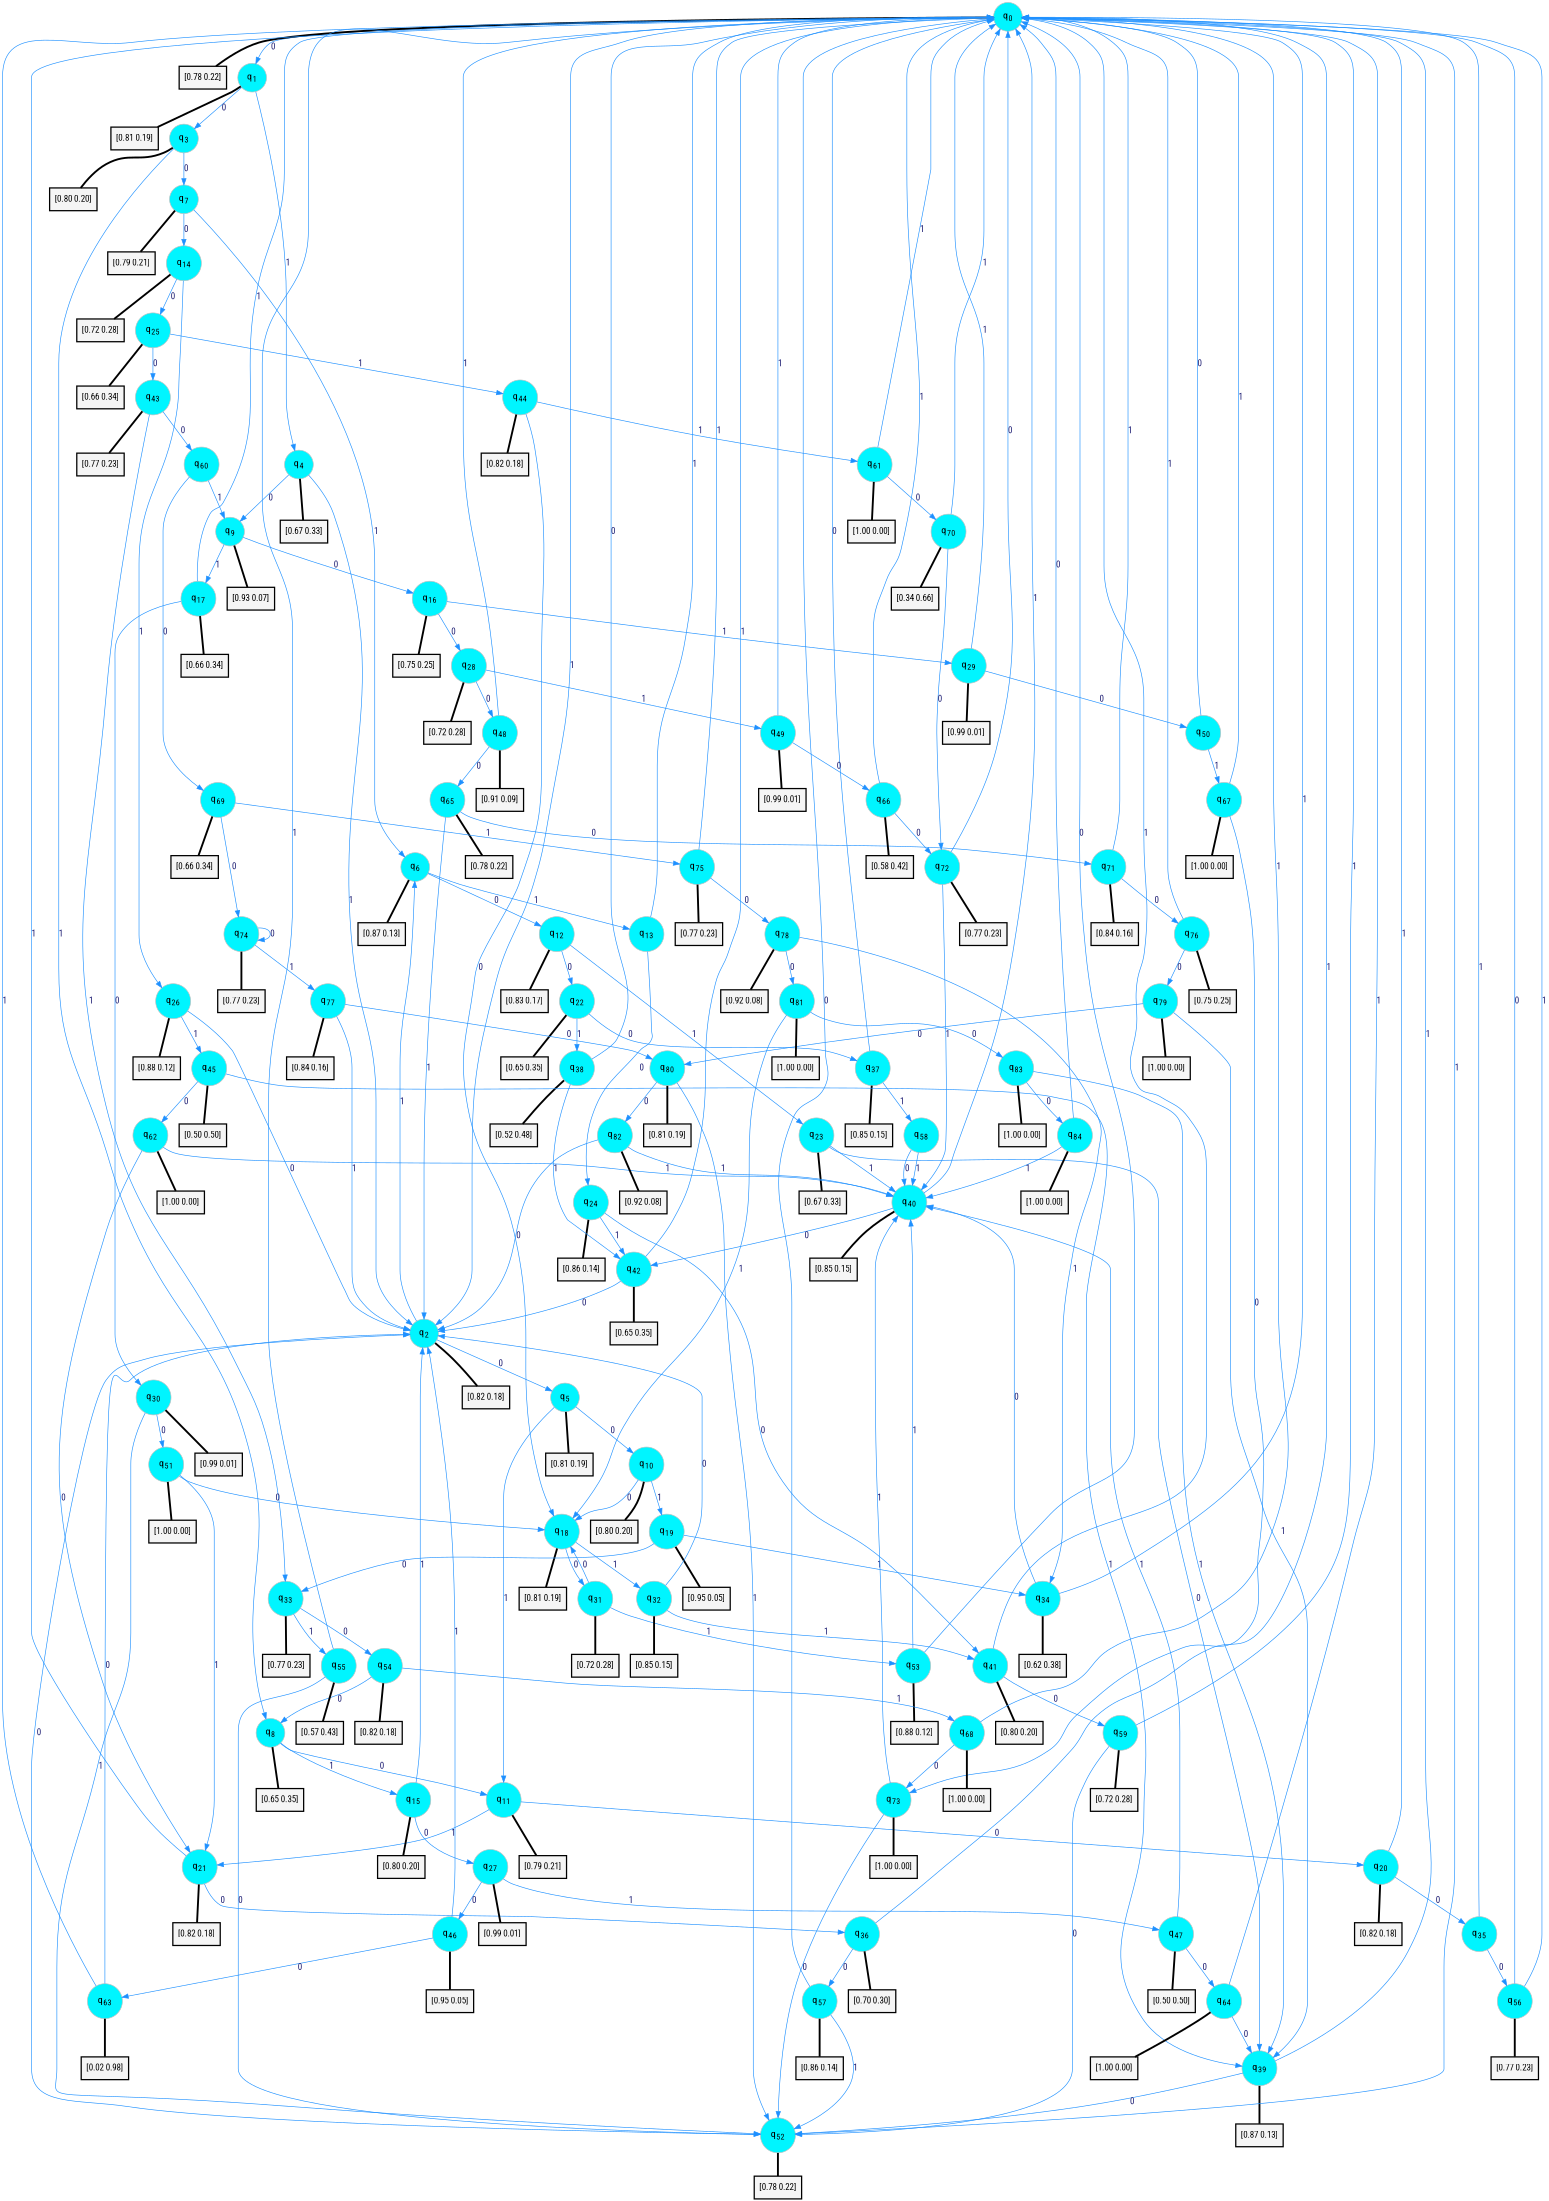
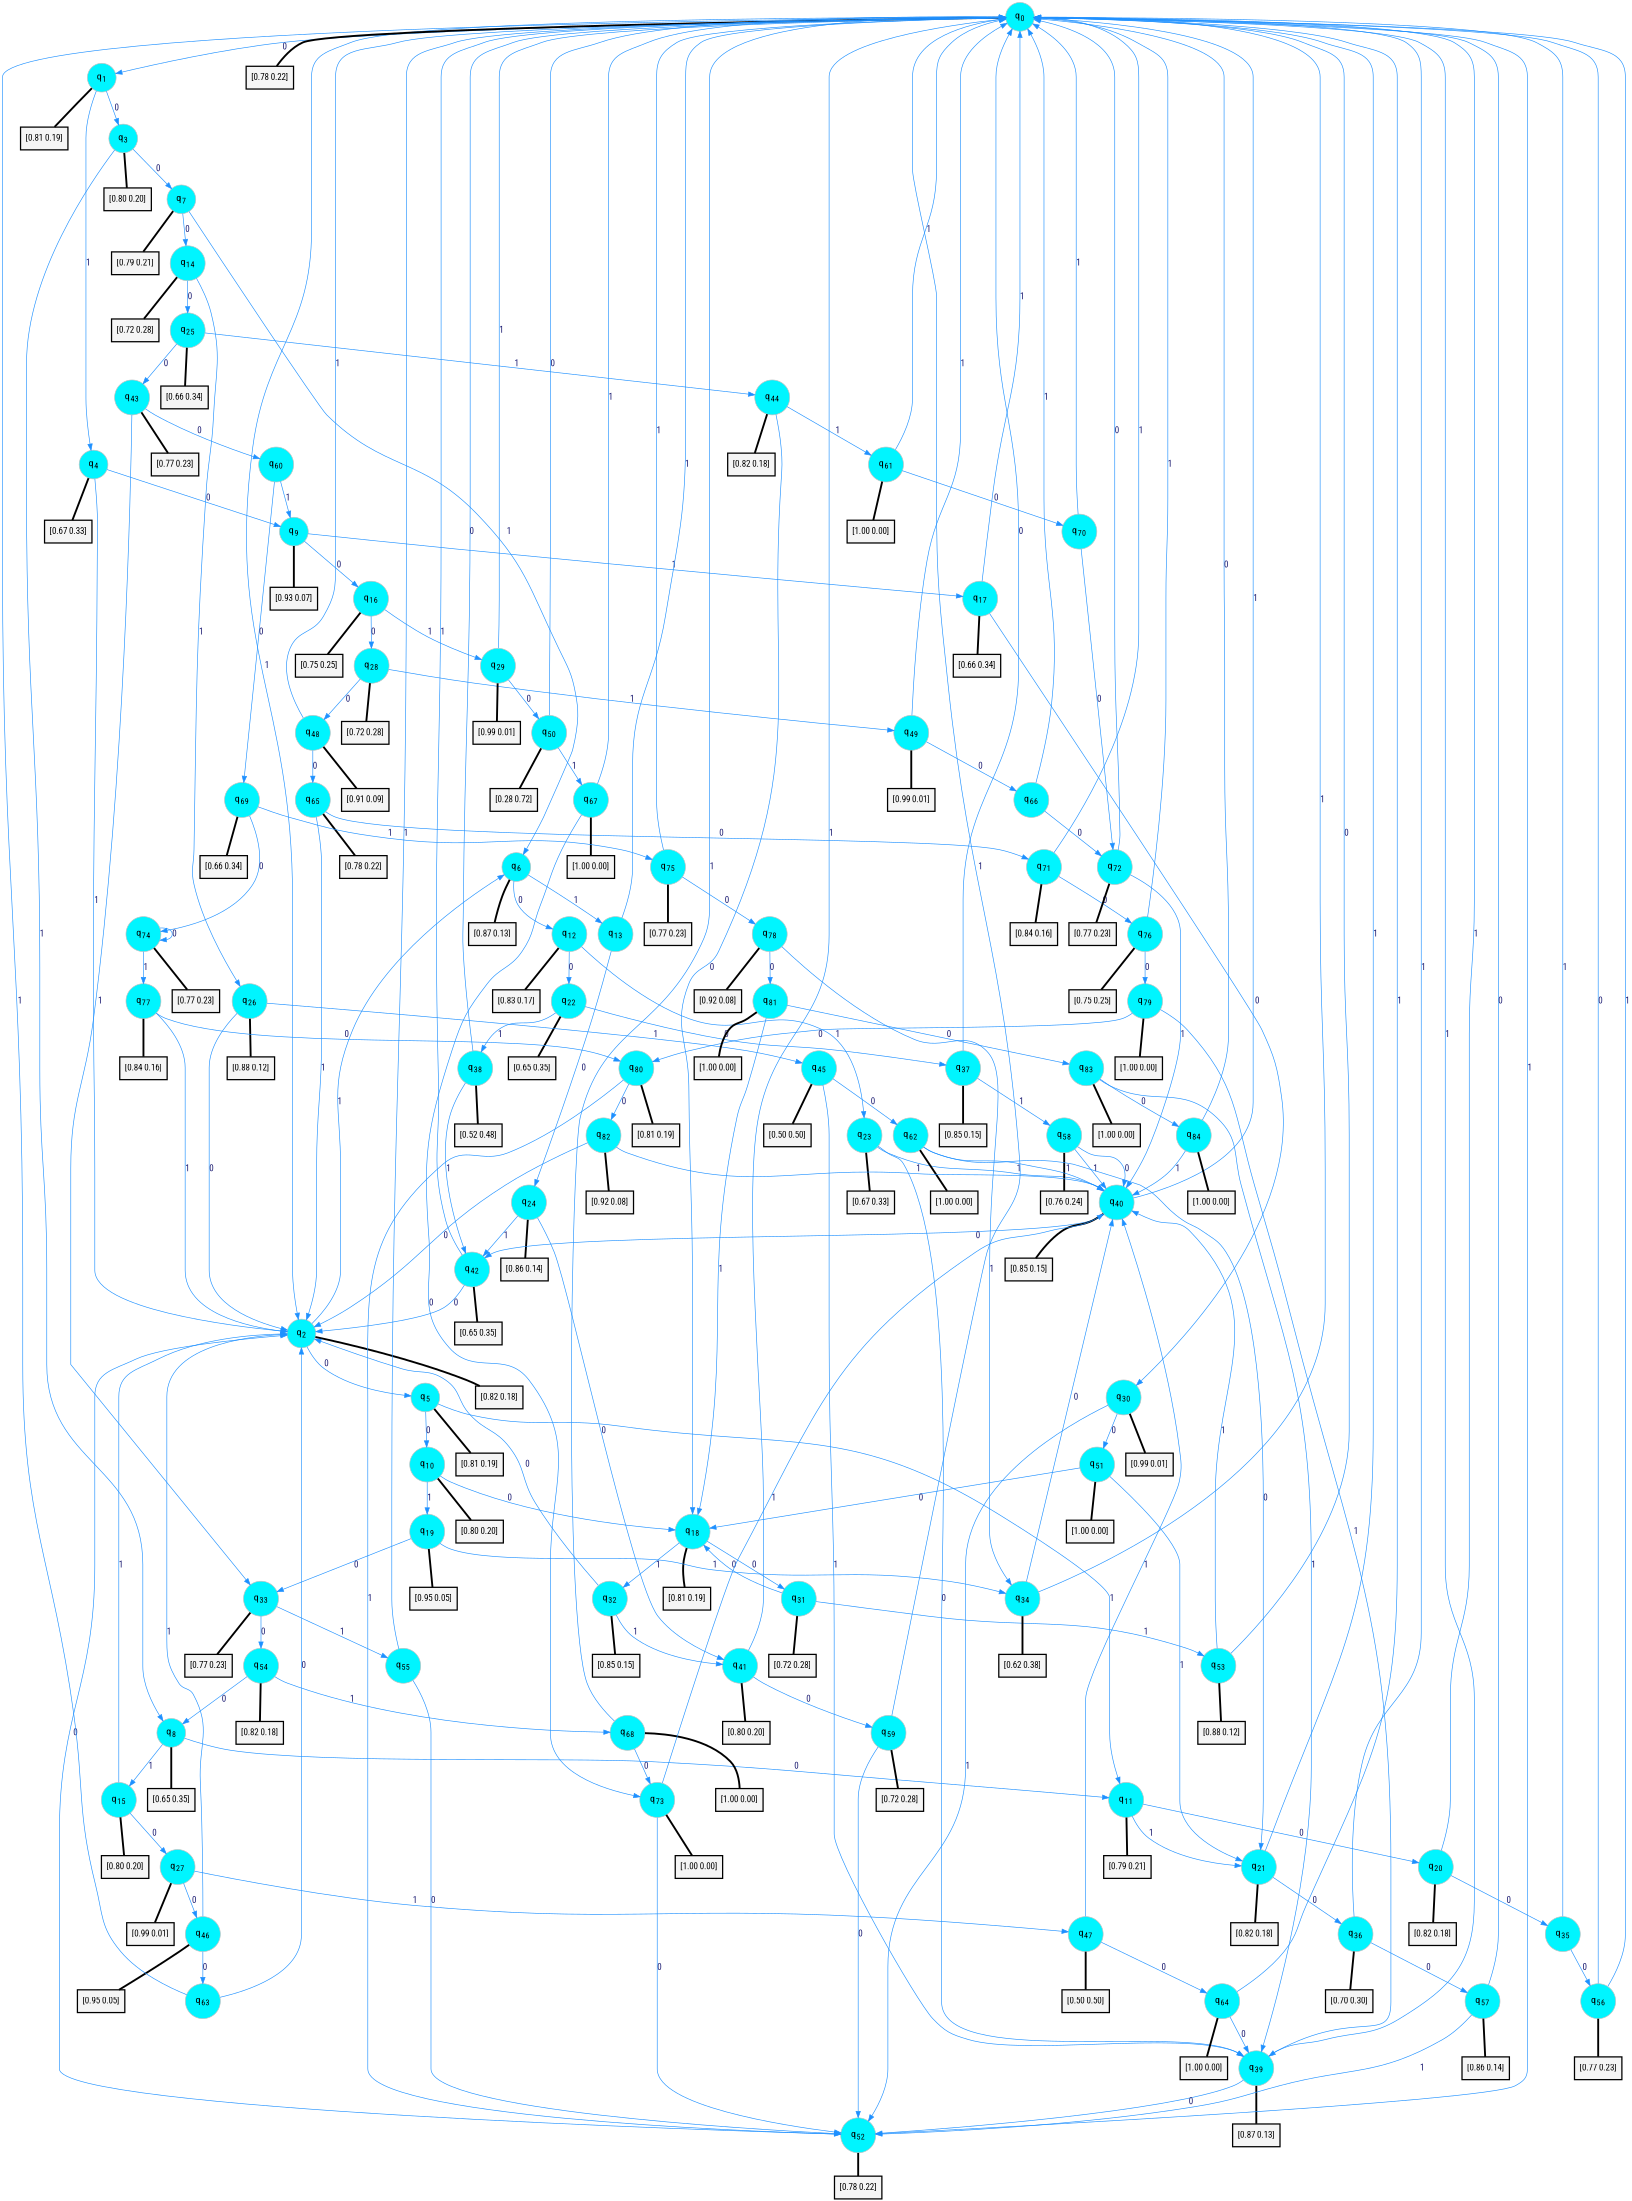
(915, 599) -> none
none -> (514, 800)
(890, 867) -> none
none -> (1064, 1202)
(320, 1733) -> none
(105, 2068) -> none
